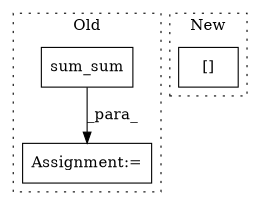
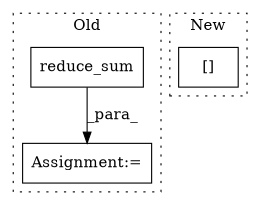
(87, 67) -> (87, 67)
